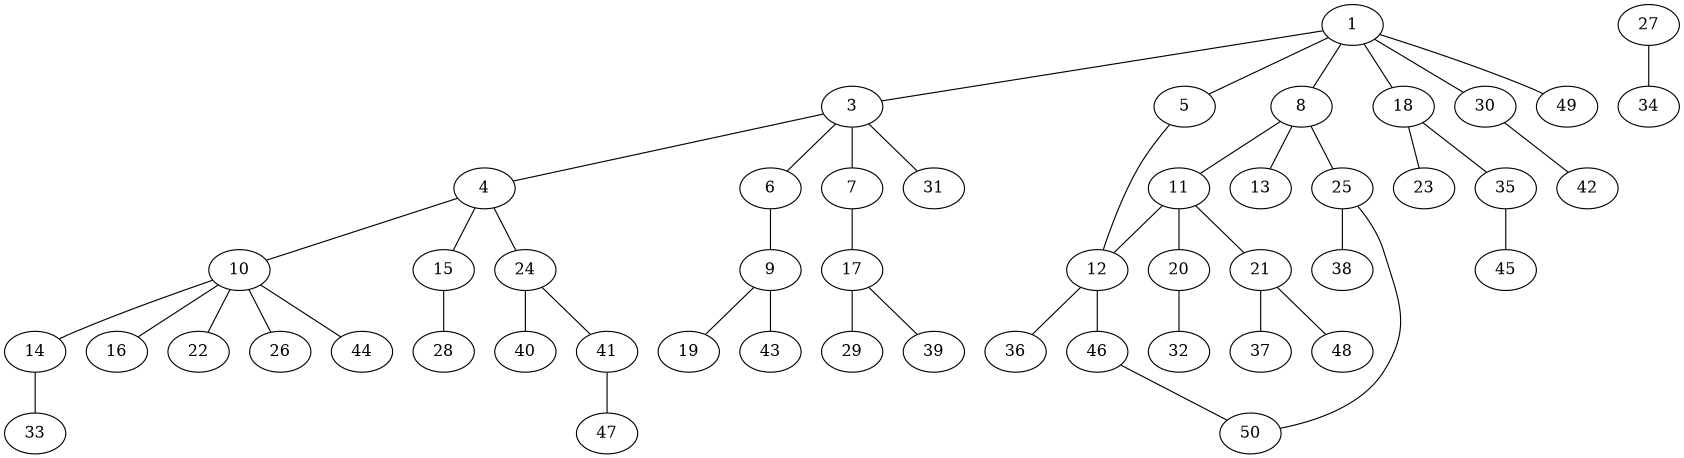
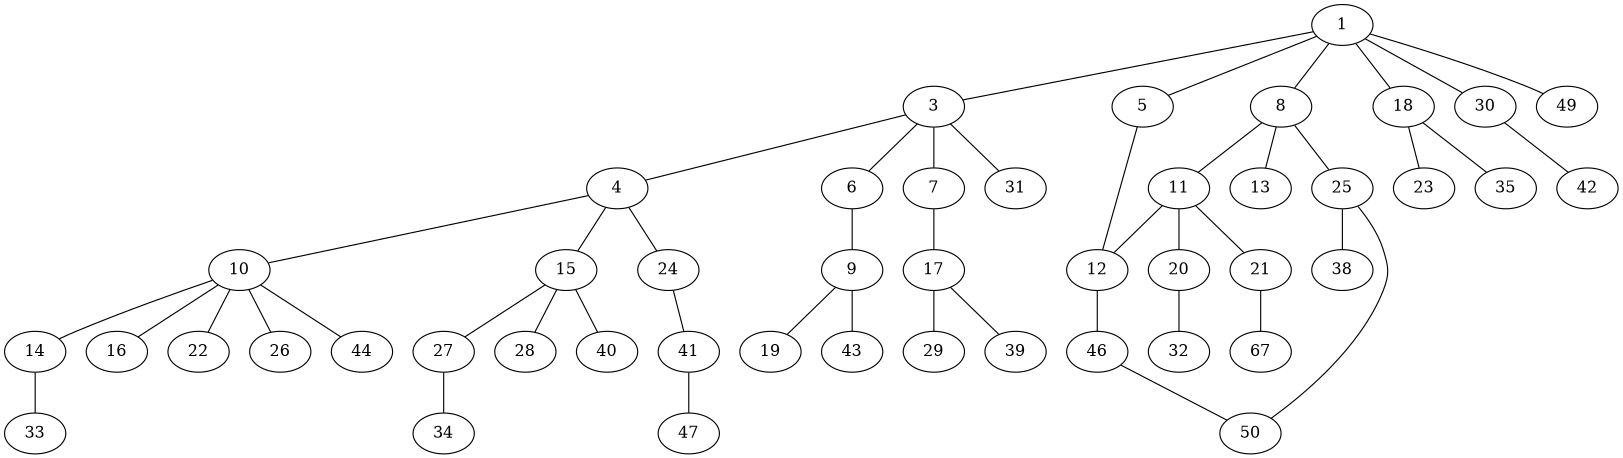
(1506, 270) -> none
none -> (505, 311)
(525, 311) -> (587, 311)
(1016, 352) -> none
(1261, 352) -> (1261, 352)
(1342, 352) -> none
